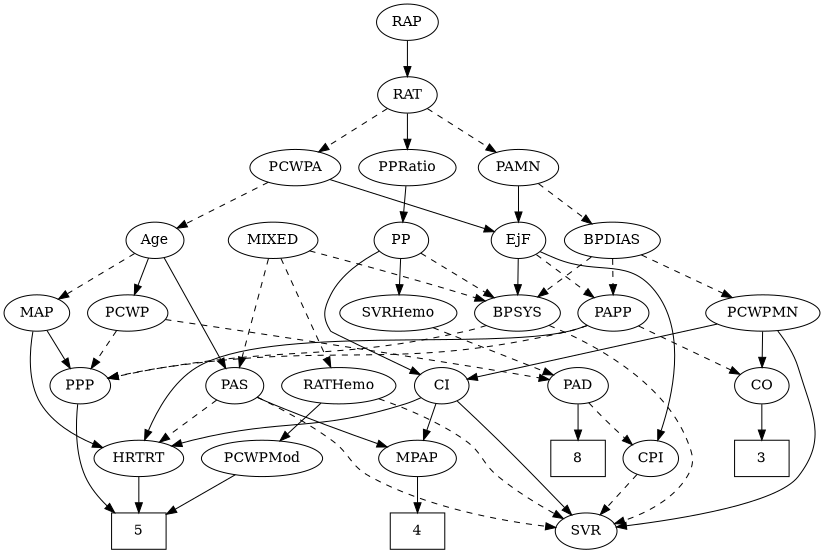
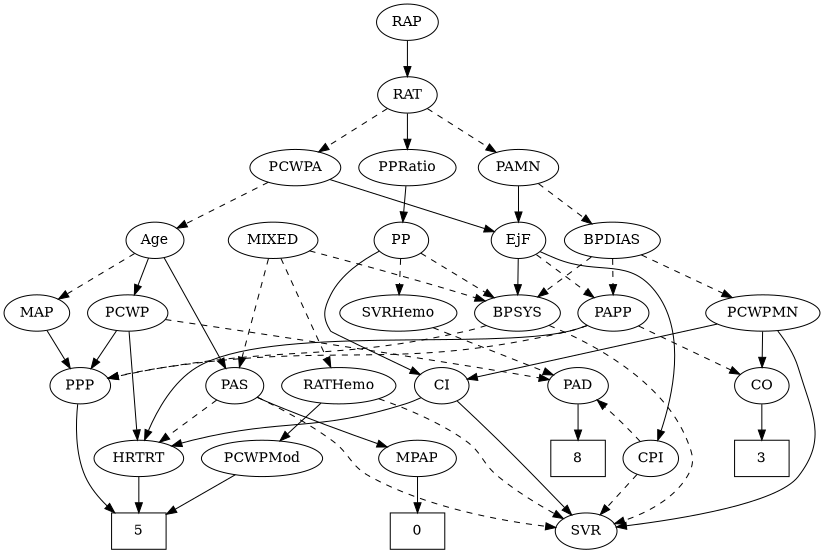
(400, 269) -> (400, 269)
(107, 345) -> (107, 345)
(39, 400) -> (133, 381)
(432, 414) -> none
(606, 421) -> (623, 424)
(418, 531) -> (418, 531)
